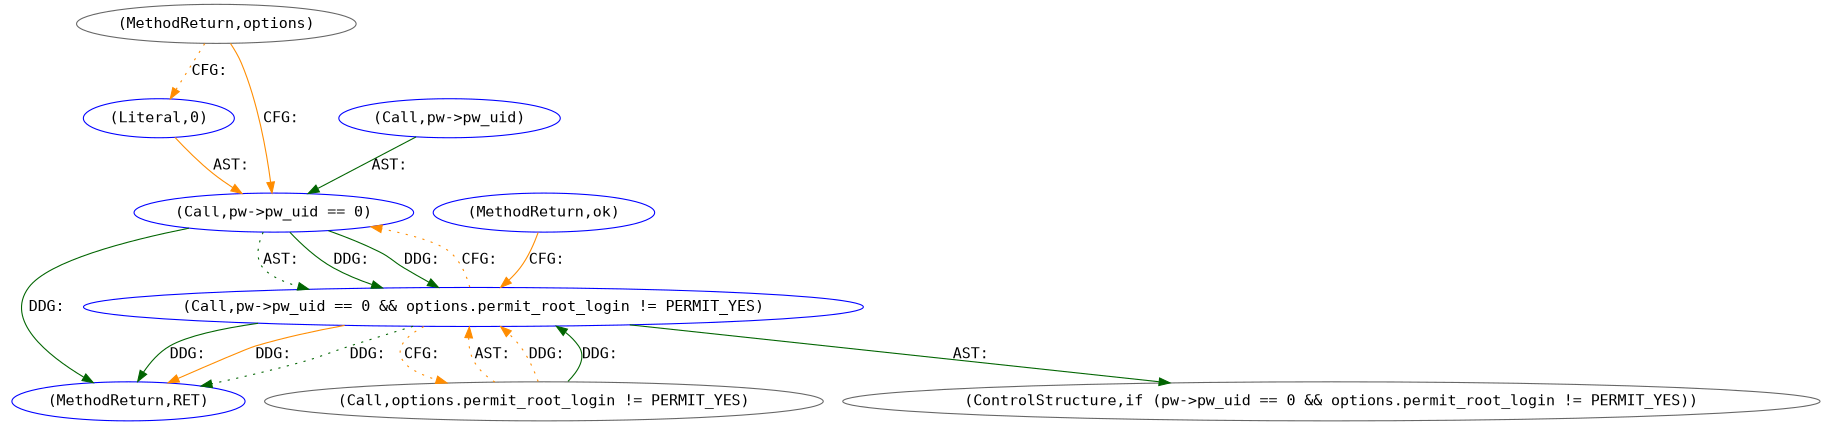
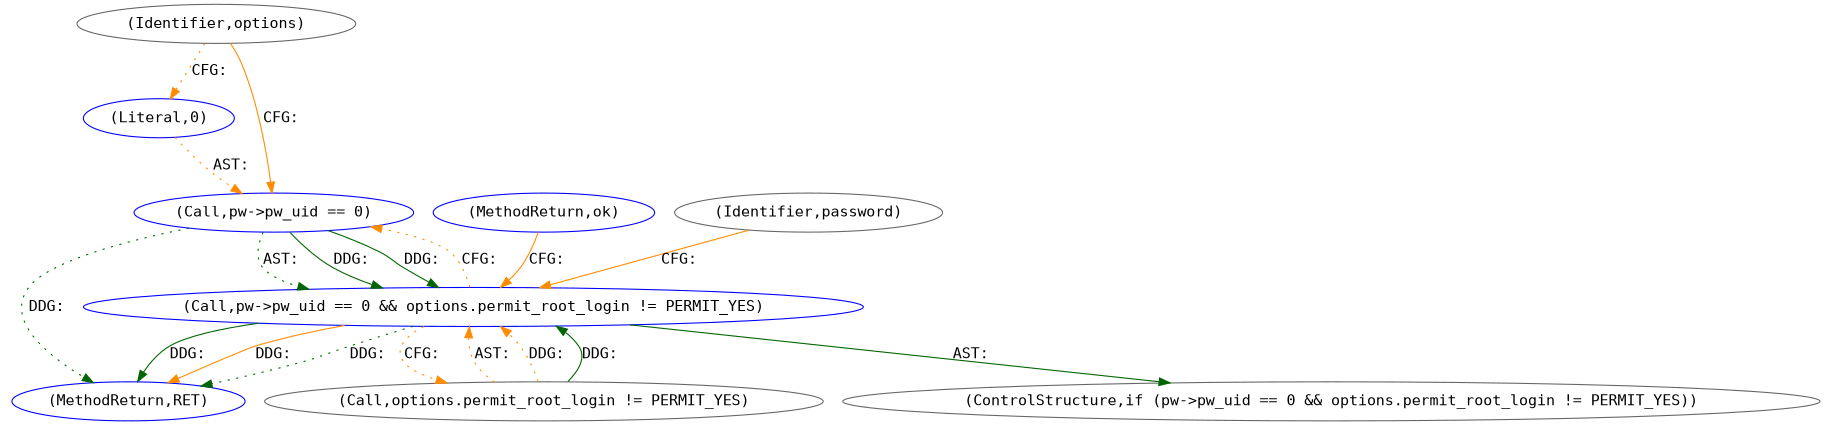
(216, 24) -> (216, 24)
(450, 118) -> none
(202, 164) -> (202, 164)
none -> (809, 213)
(50, 271) -> (50, 271)
